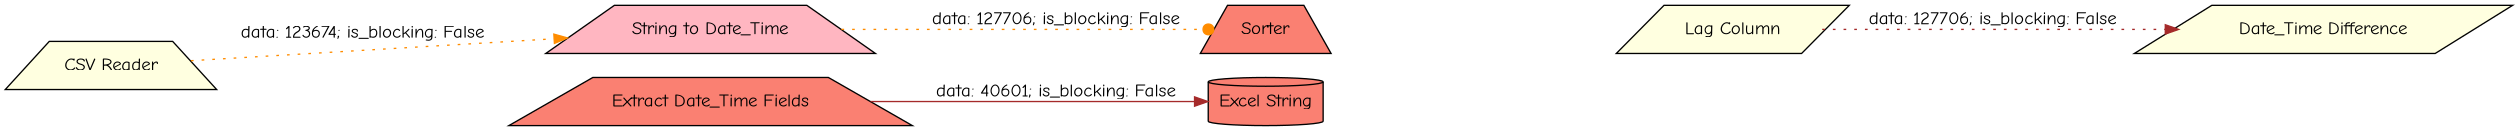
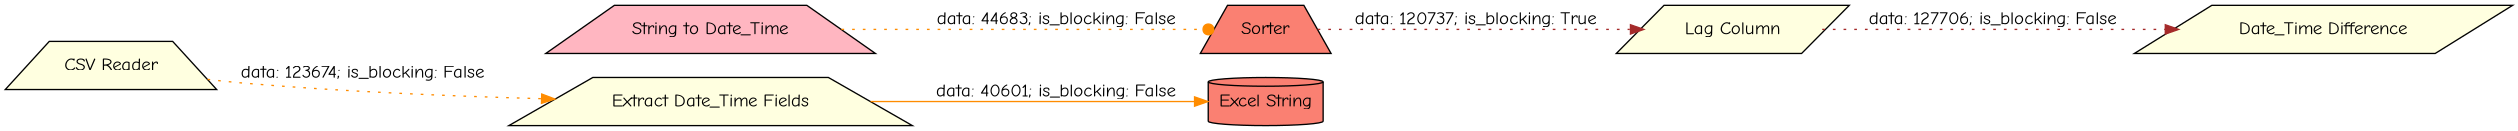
(1056, 19) -> (1056, 19)
none -> (1474, 29)
(372, 50) -> (374, 92)
(711, 102) -> (711, 102)
(1033, 102) -> (1033, 102)
